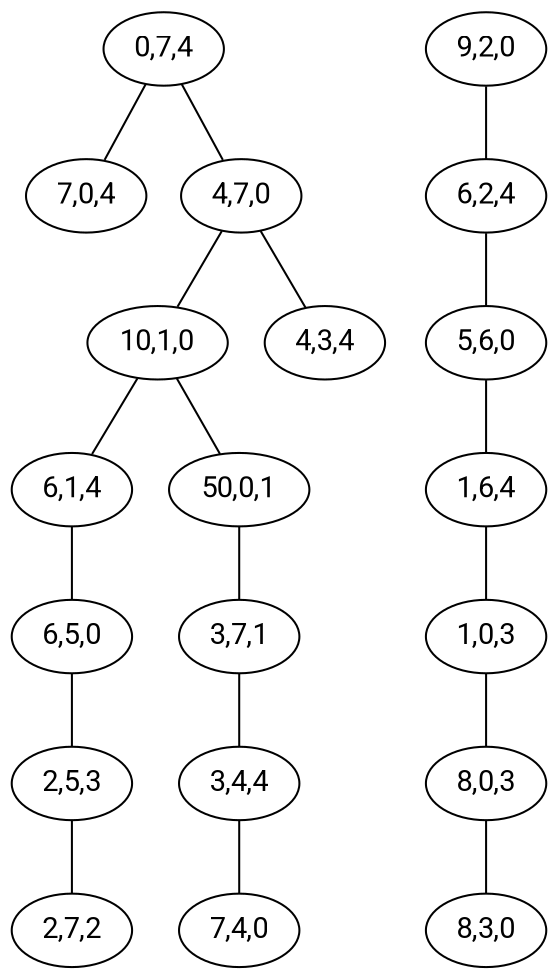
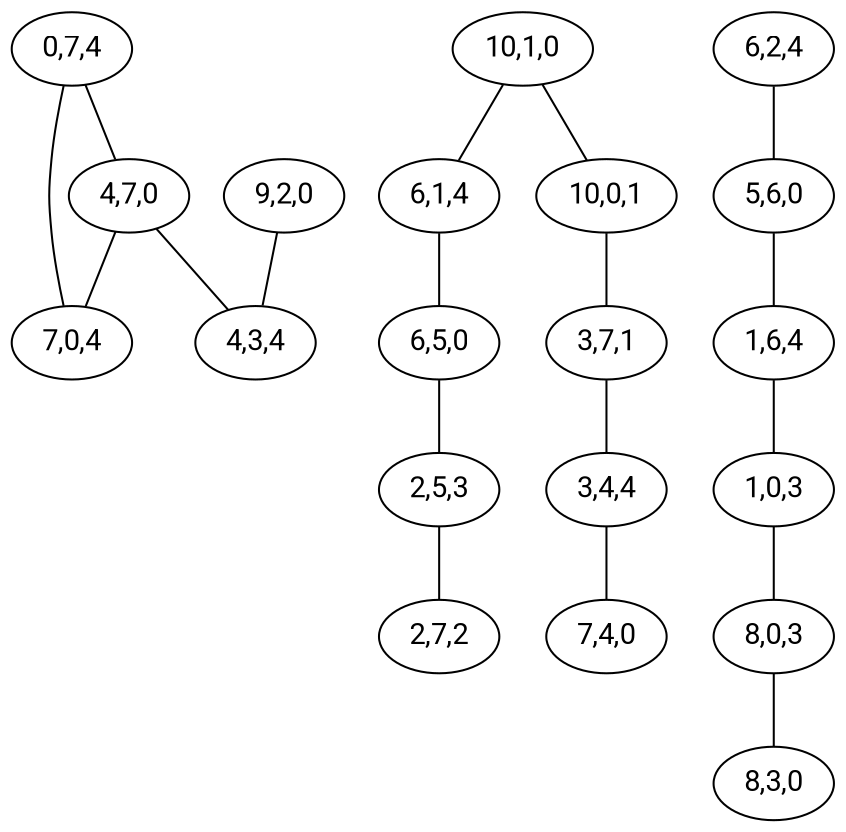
(486, 123) -> (270, 269)
(200, 269) -> (101, 269)
(239, 490) -> (606, 196)
